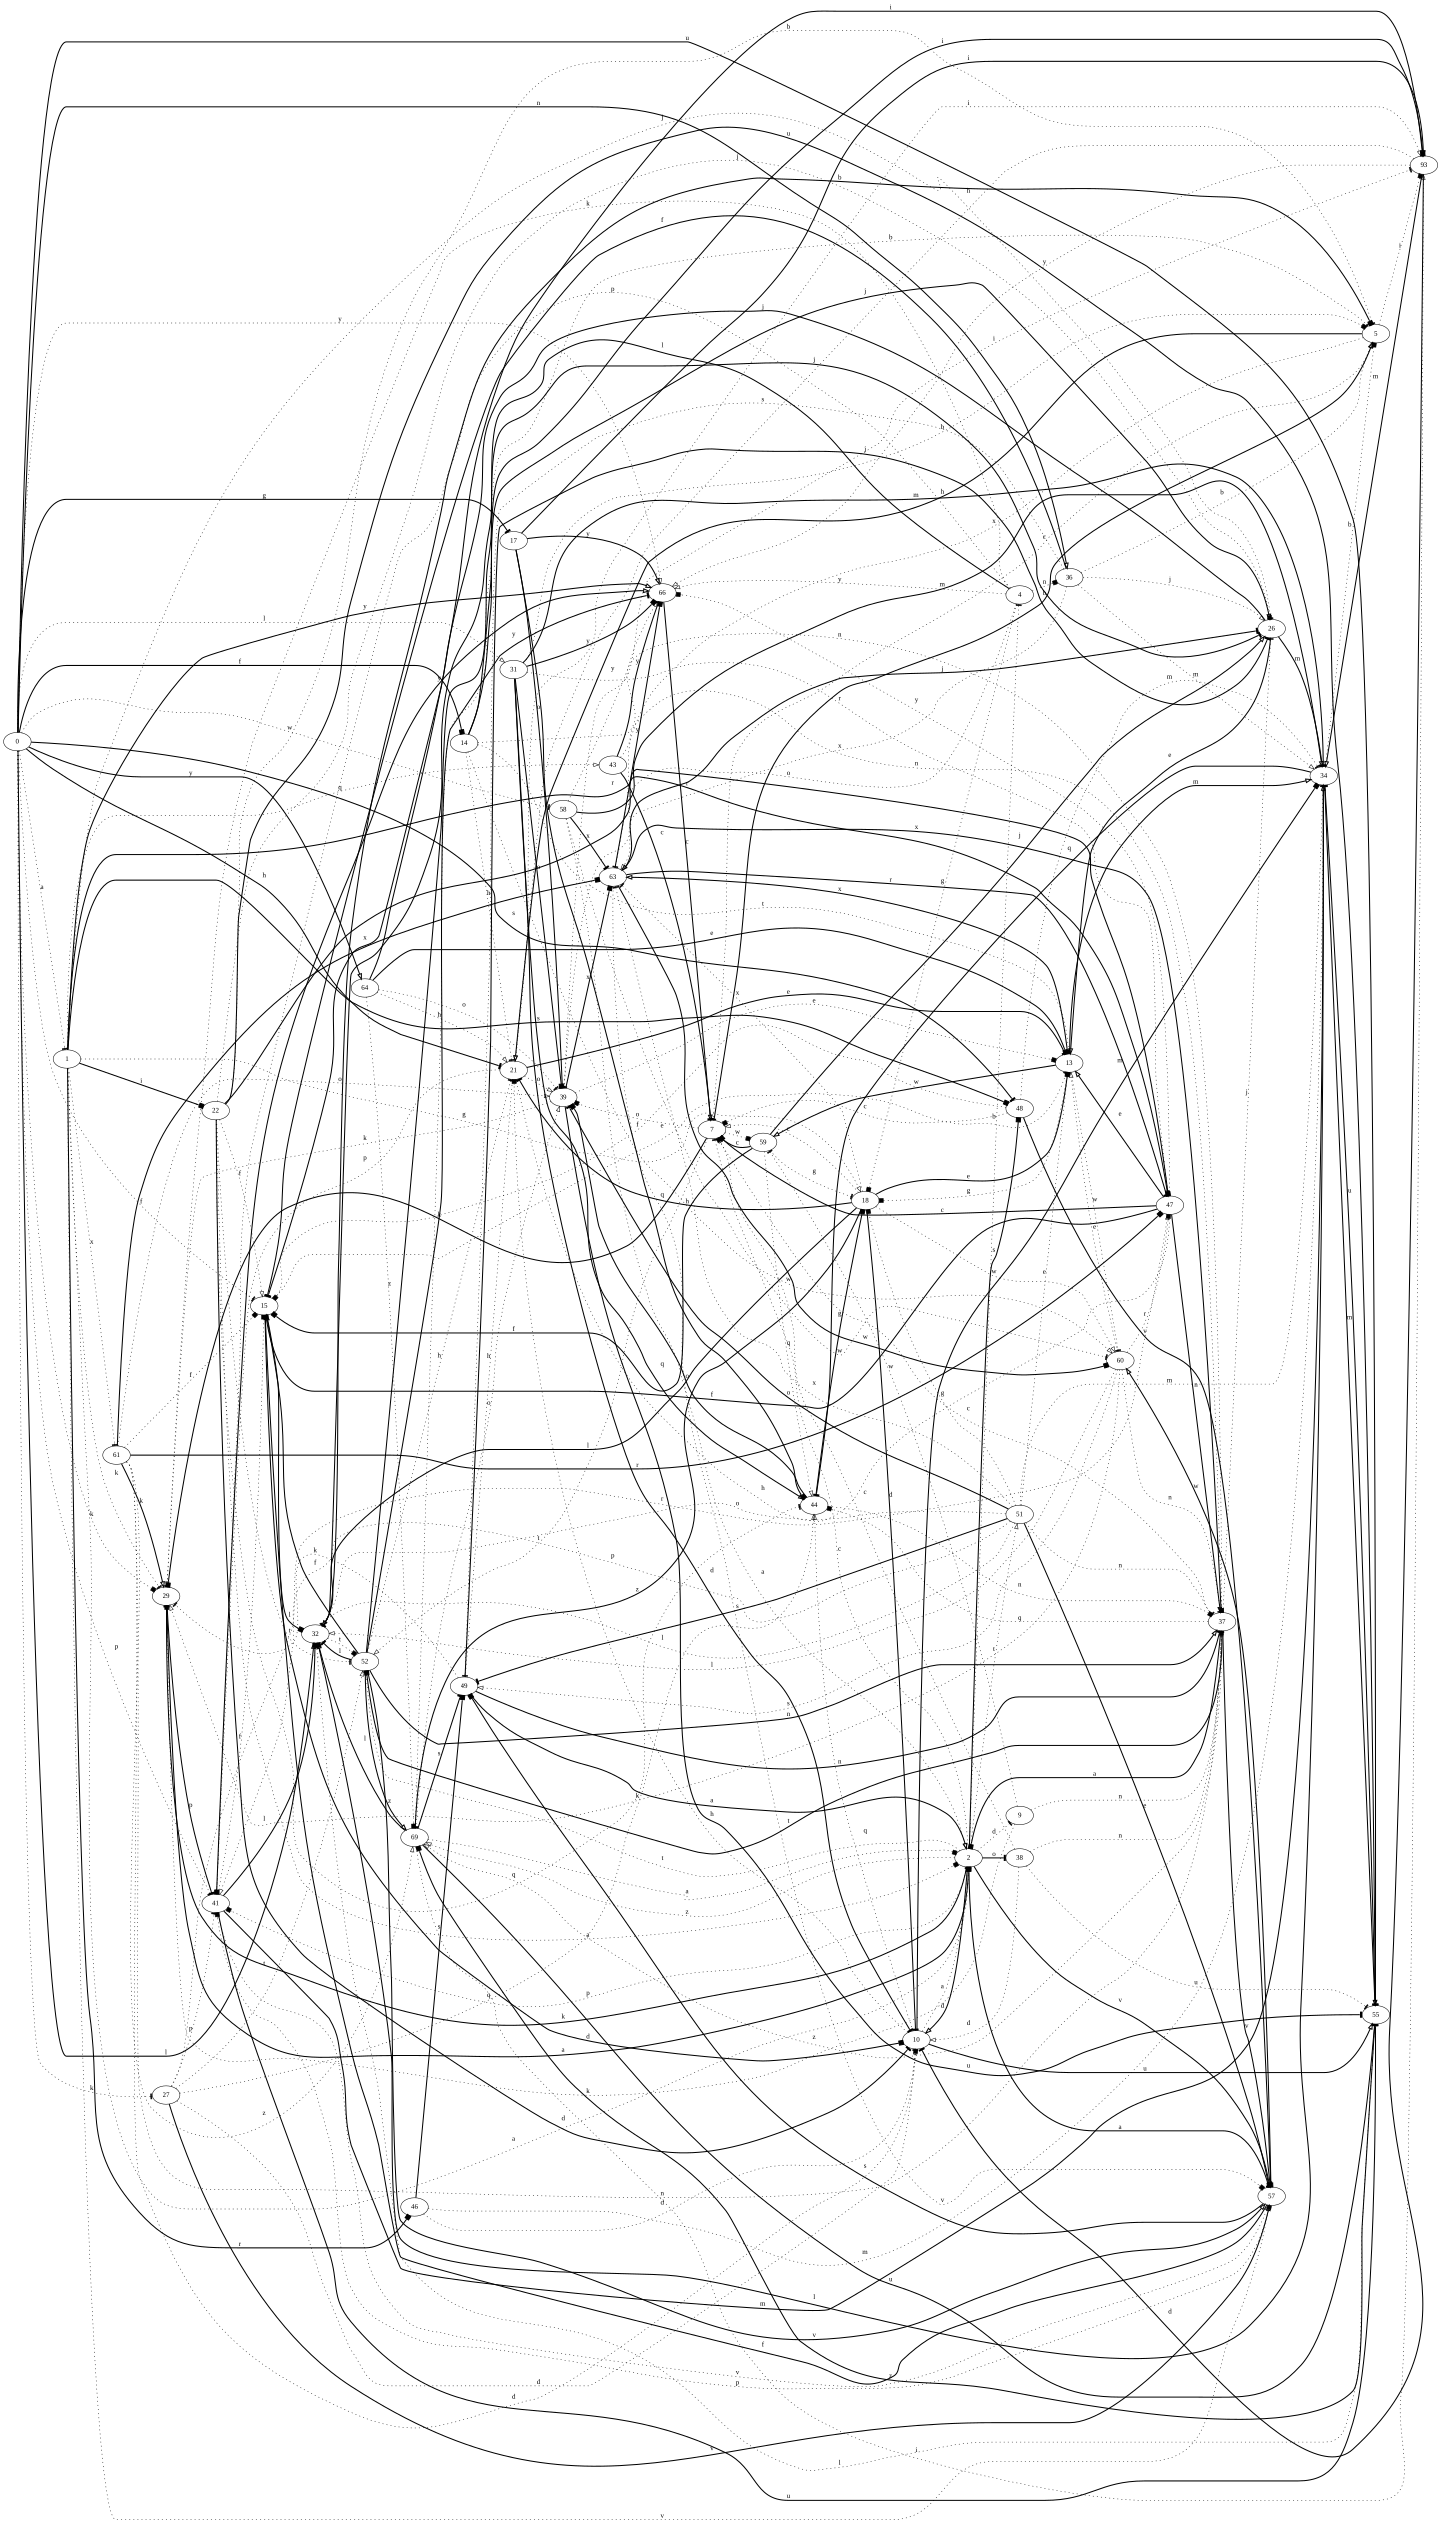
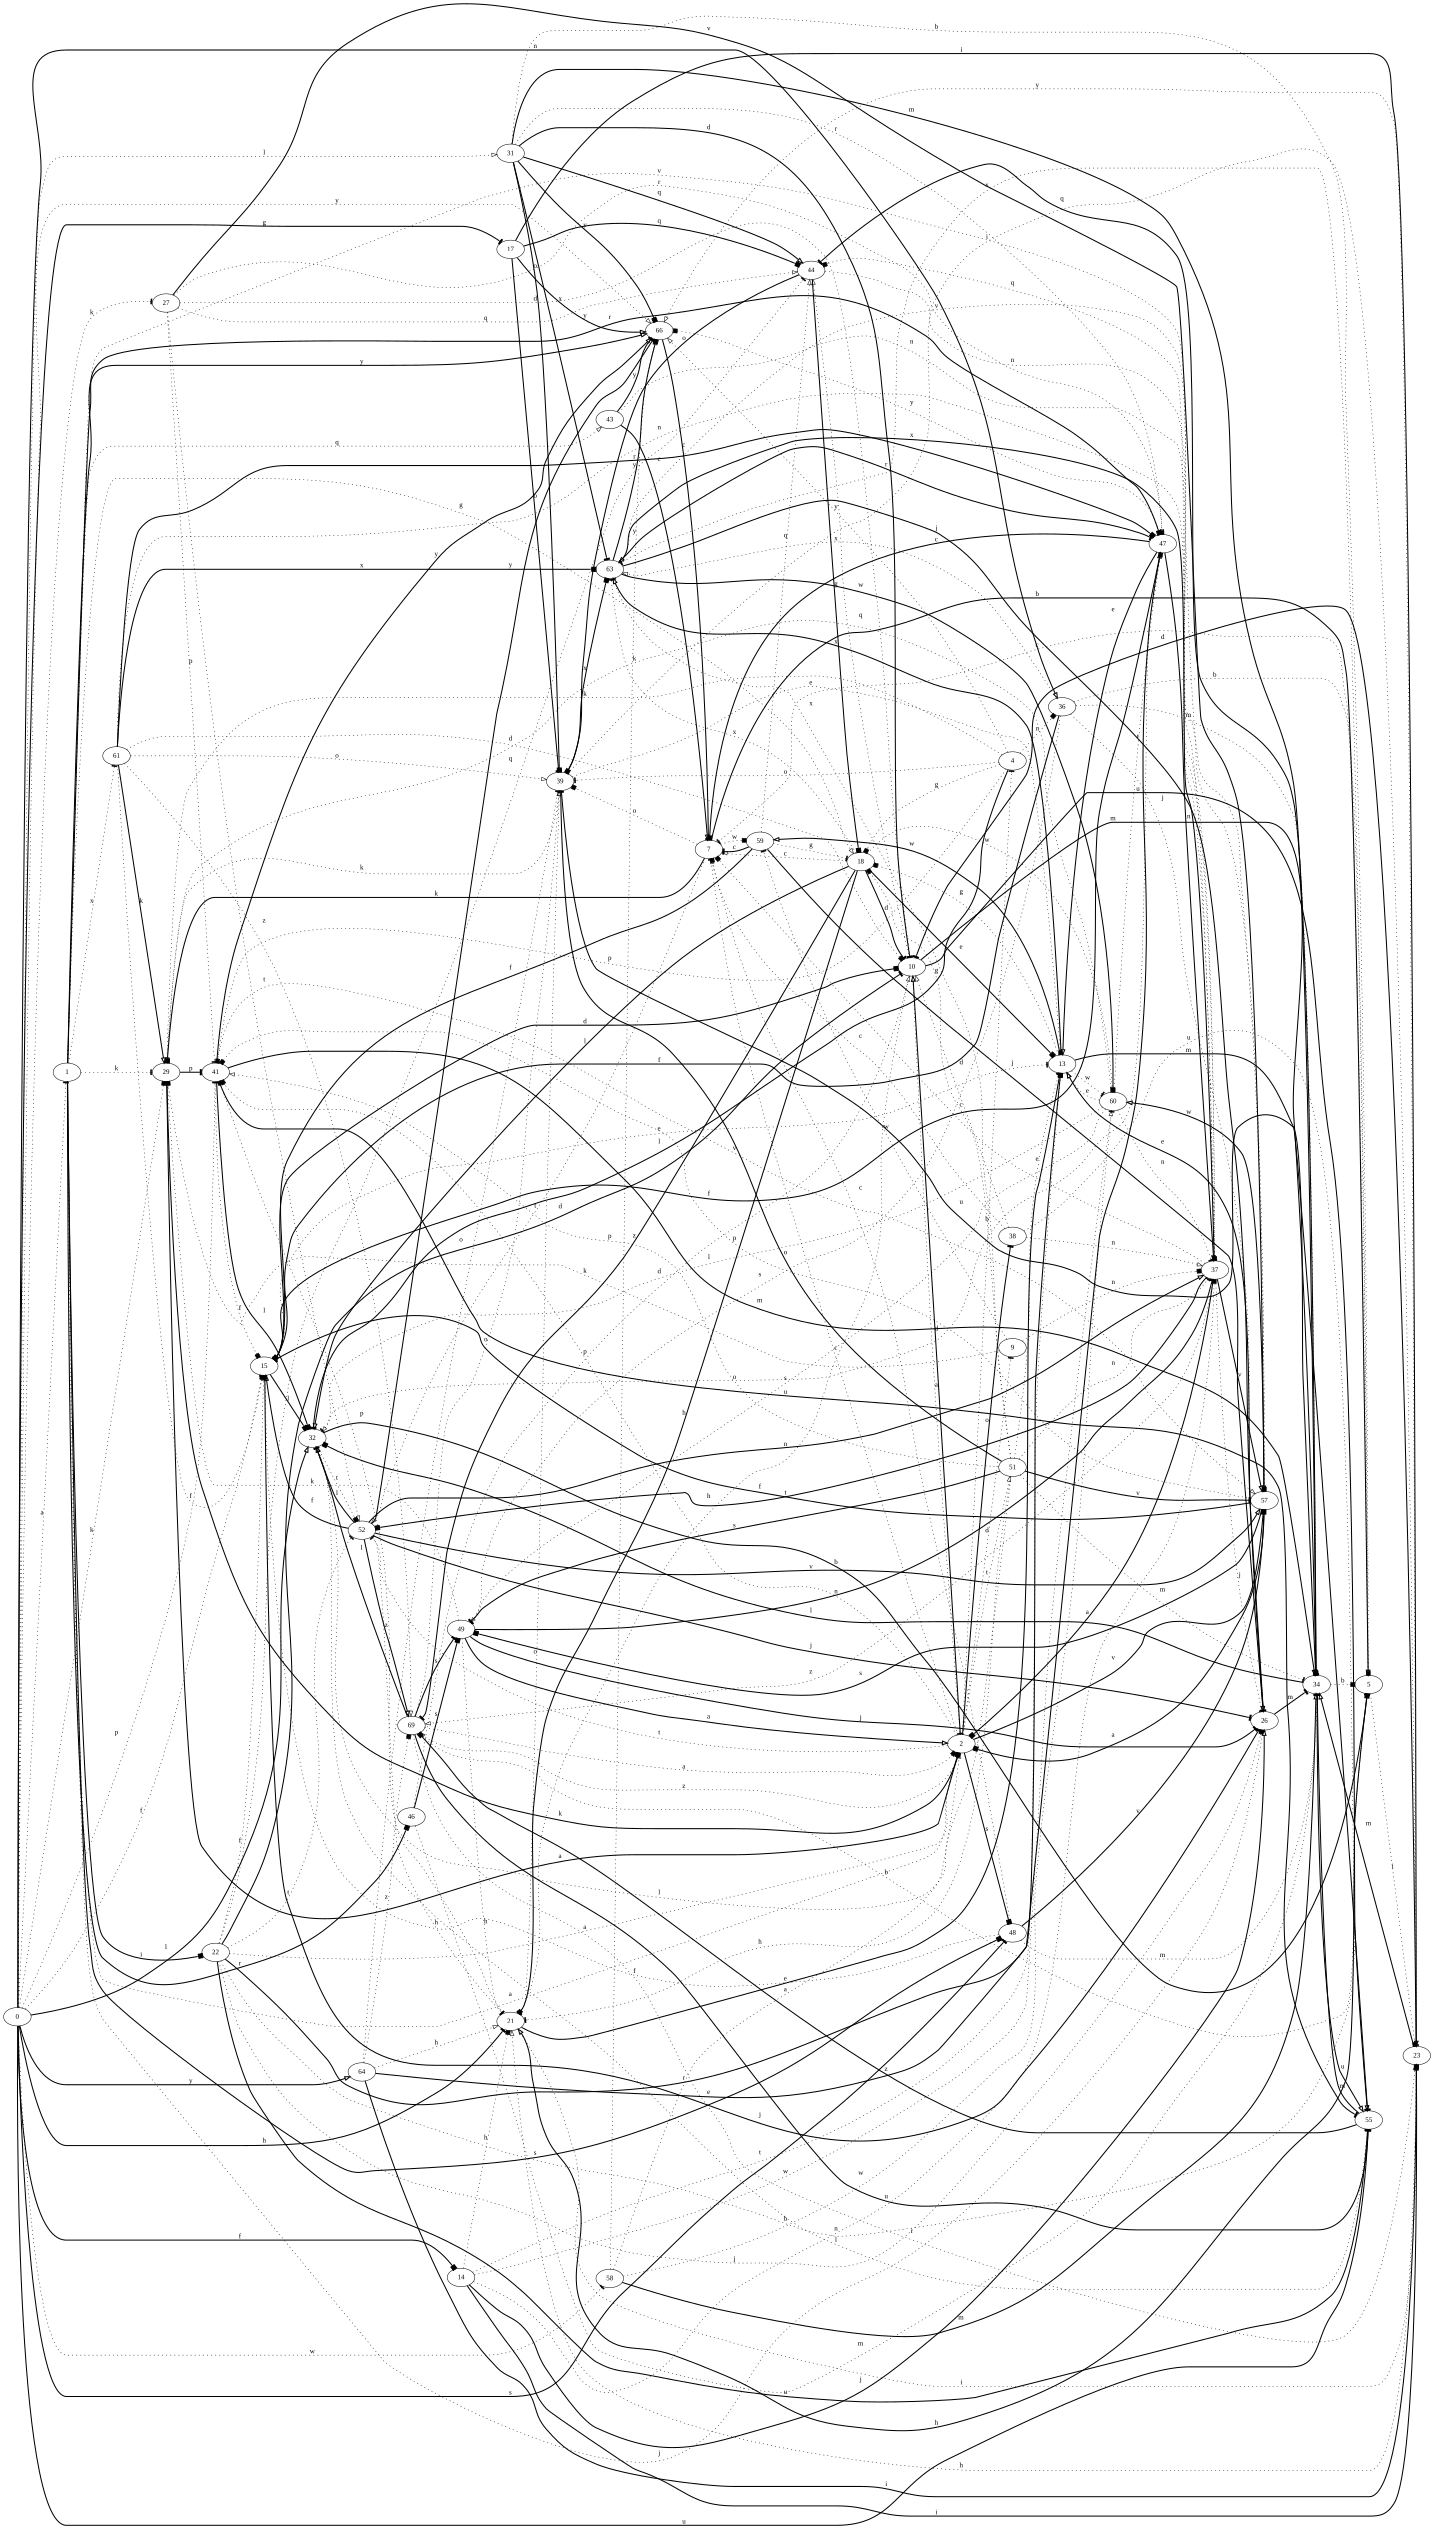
(1424, 165) -> (1417, 2056)
(515, 384) -> (568, 2070)
(588, 842) -> (561, 360)
(488, 898) -> (485, 2152)
(1145, 1805) -> (1138, 1493)
